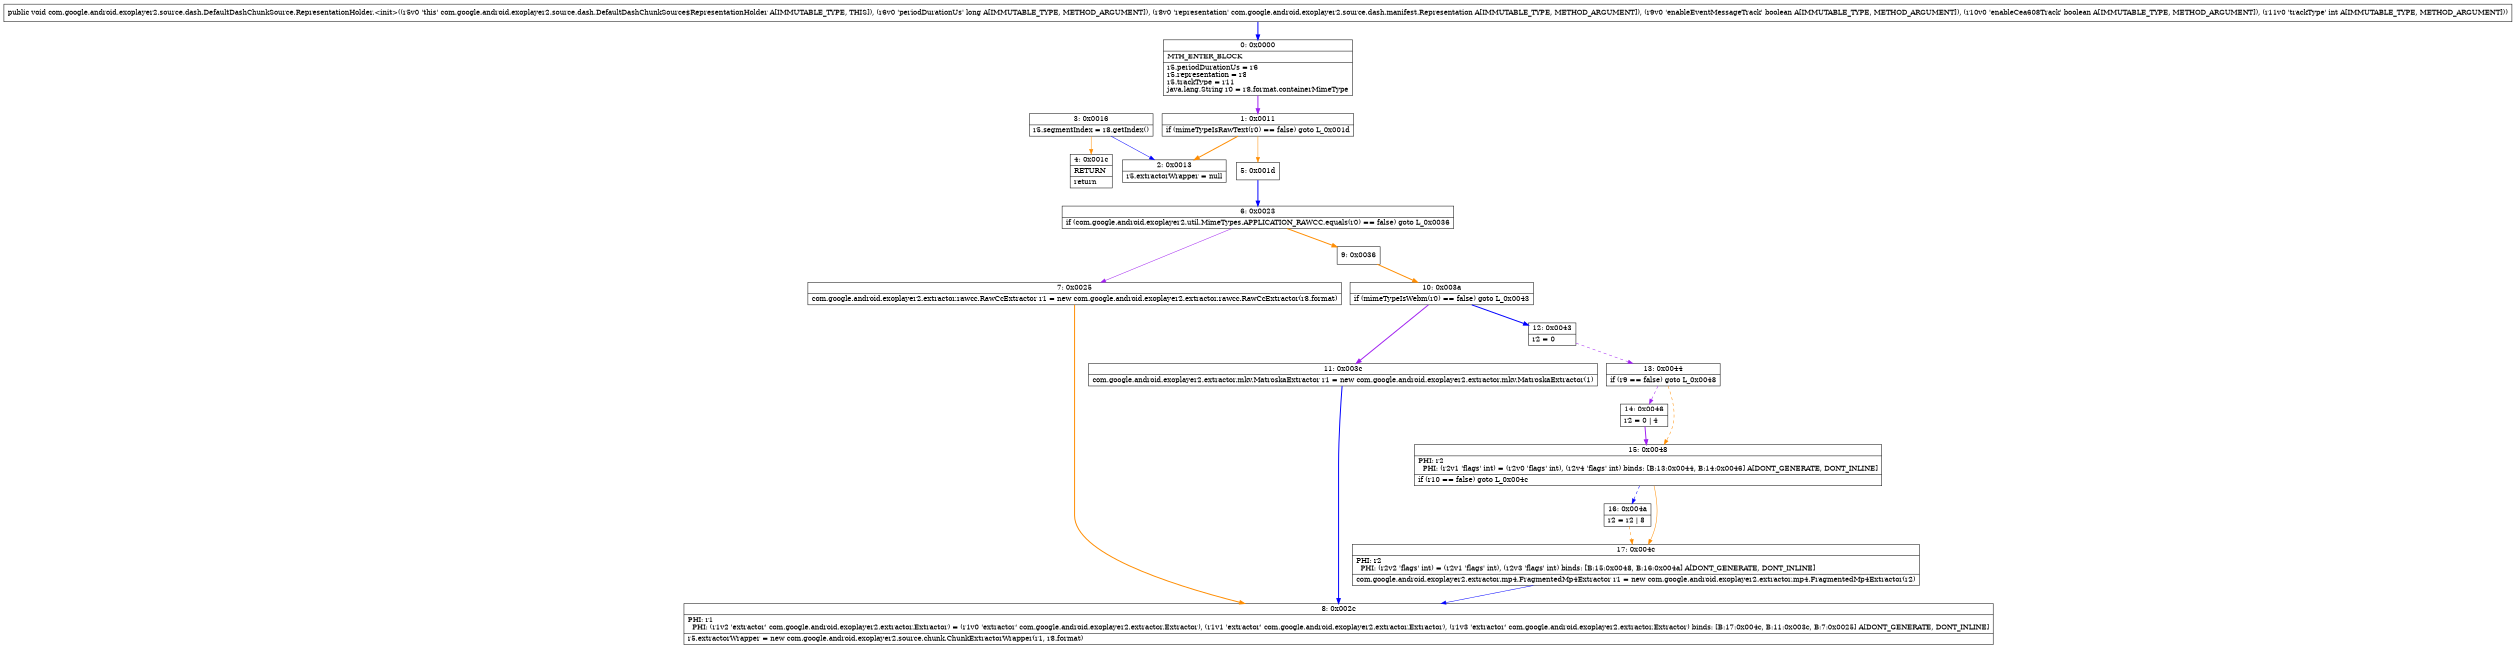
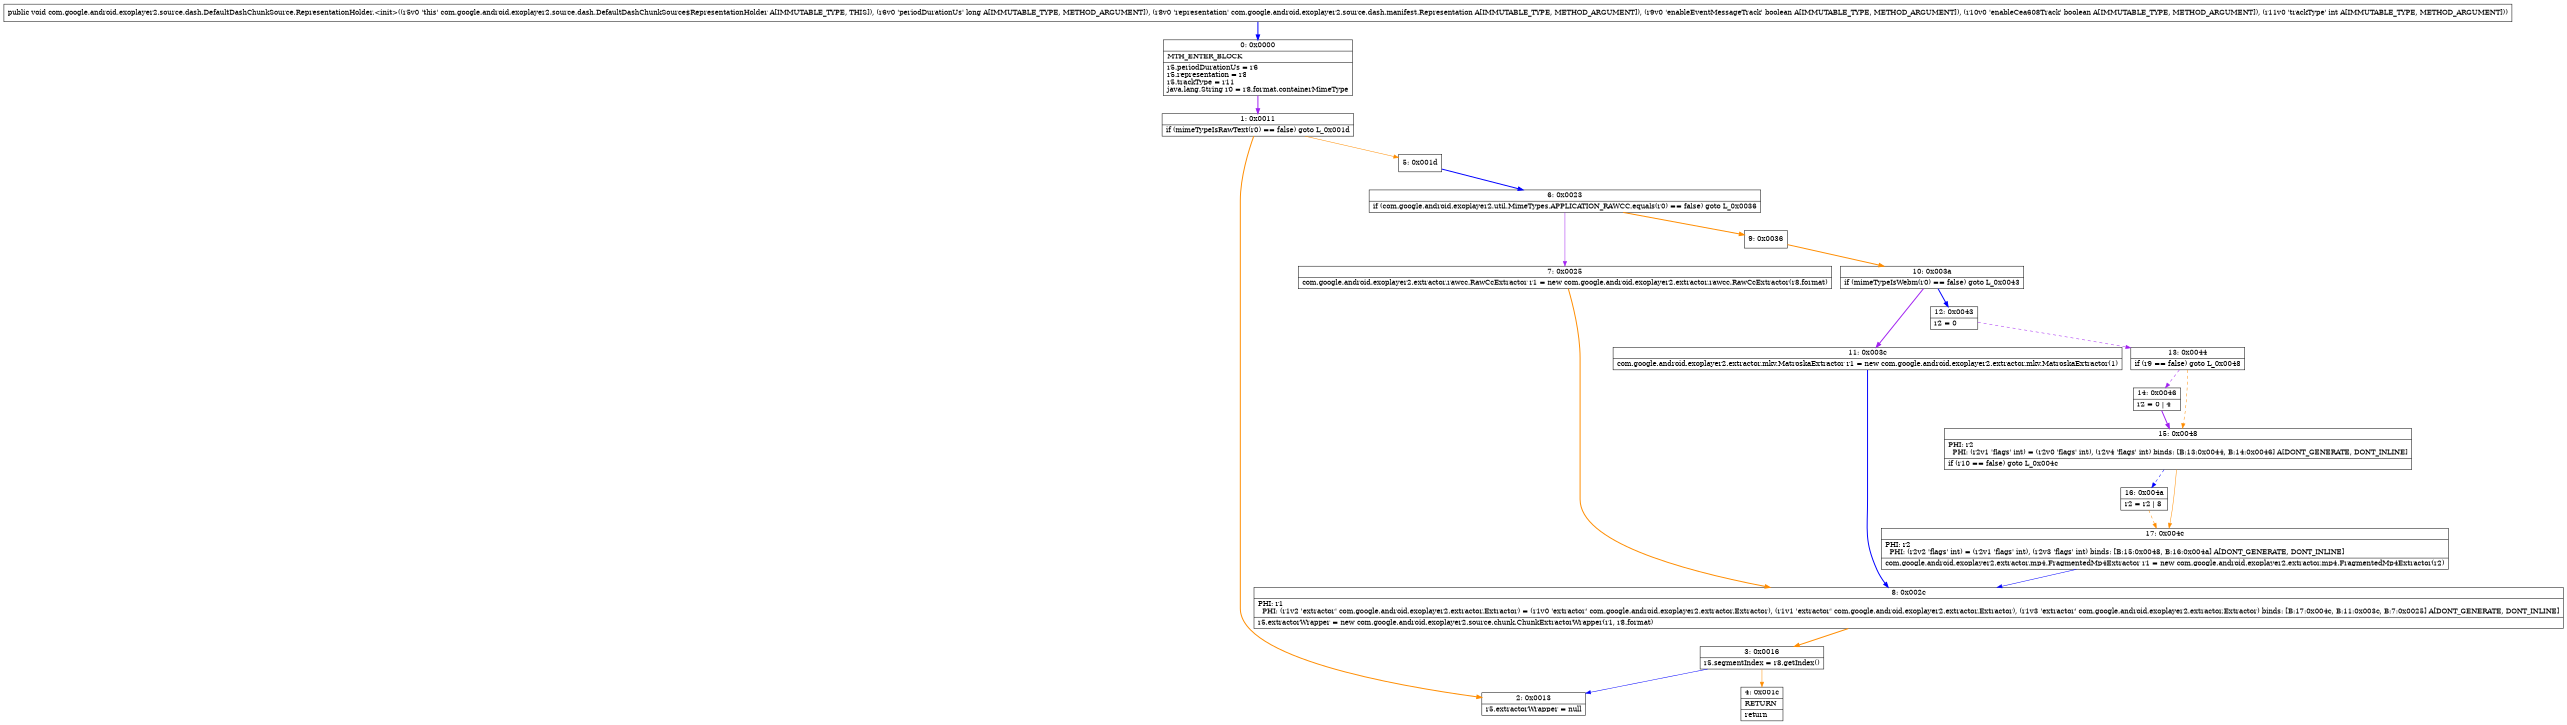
none -> (1824, 637)
